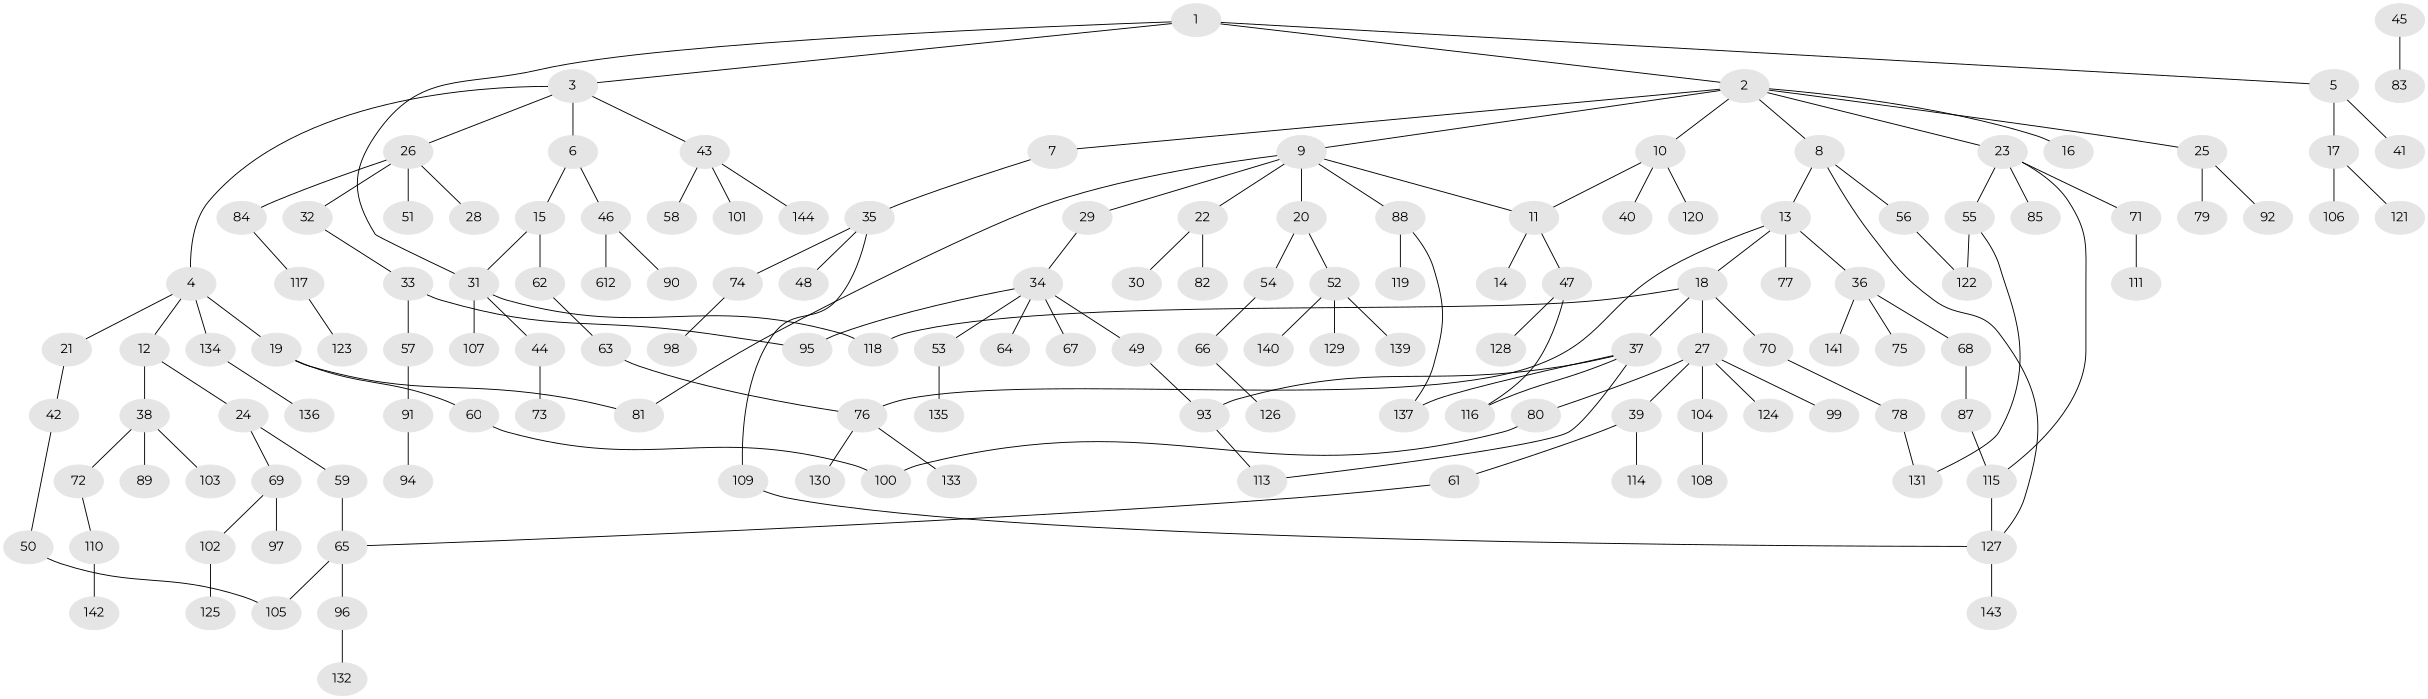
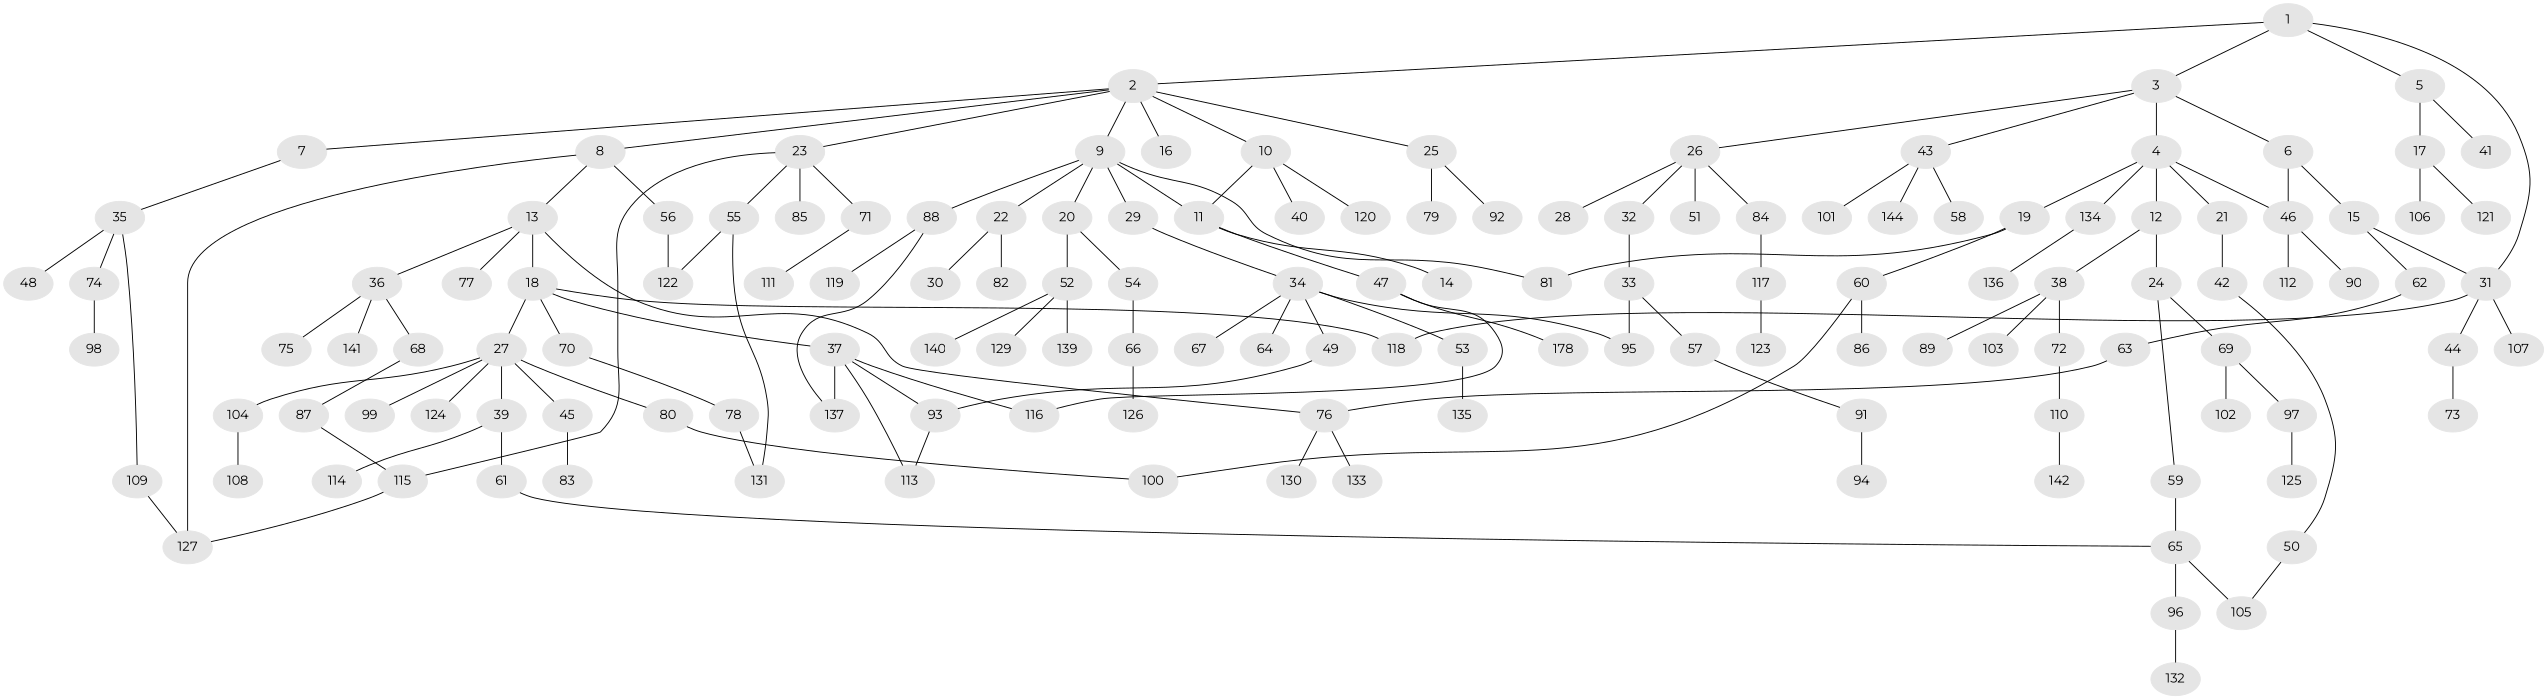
none -> (2222, 185)
(606, 284) -> (2288, 284)
(1501, 350) -> (1563, 350)
none -> (1862, 350)
none -> (534, 382)
(211, 580) -> (2292, 449)
(1992, 613) -> none
